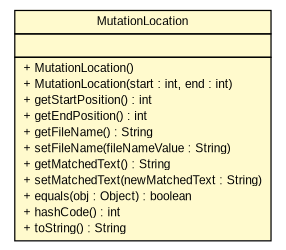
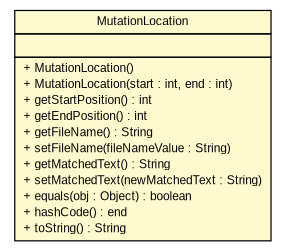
(72, 213) -> (76, 213)
